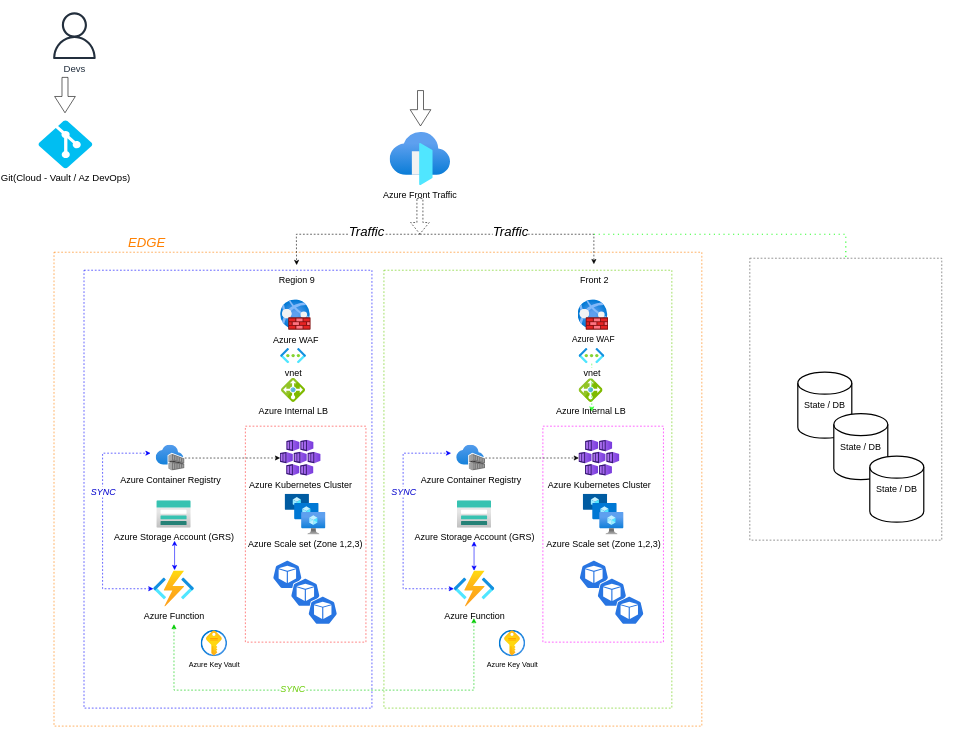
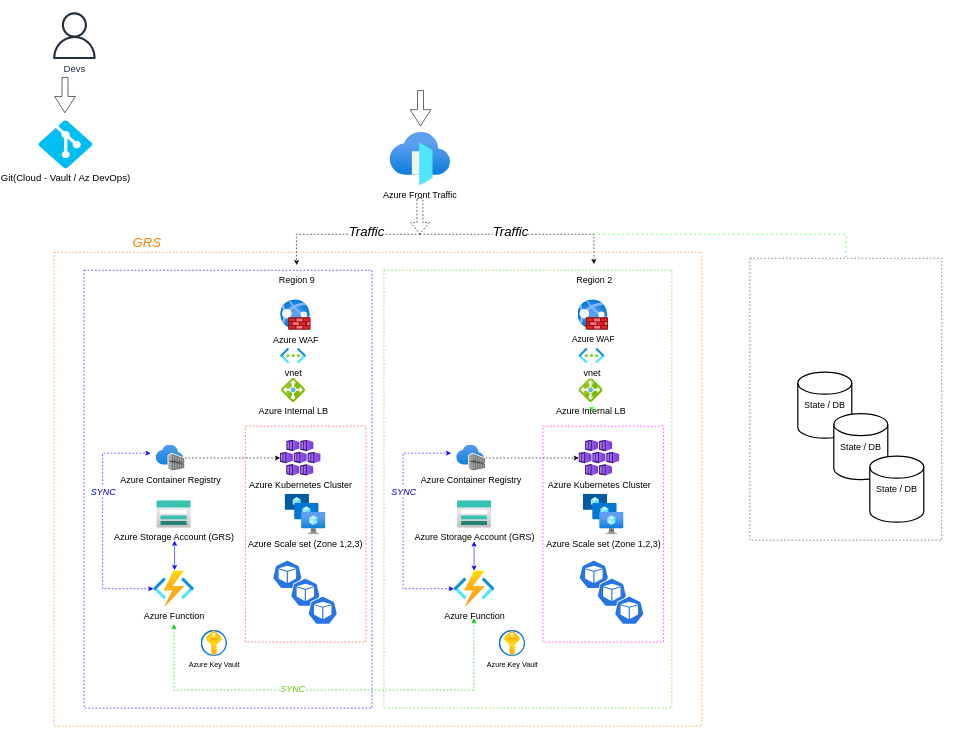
(147, 243) -> (147, 243)
(594, 279) -> (594, 279)
